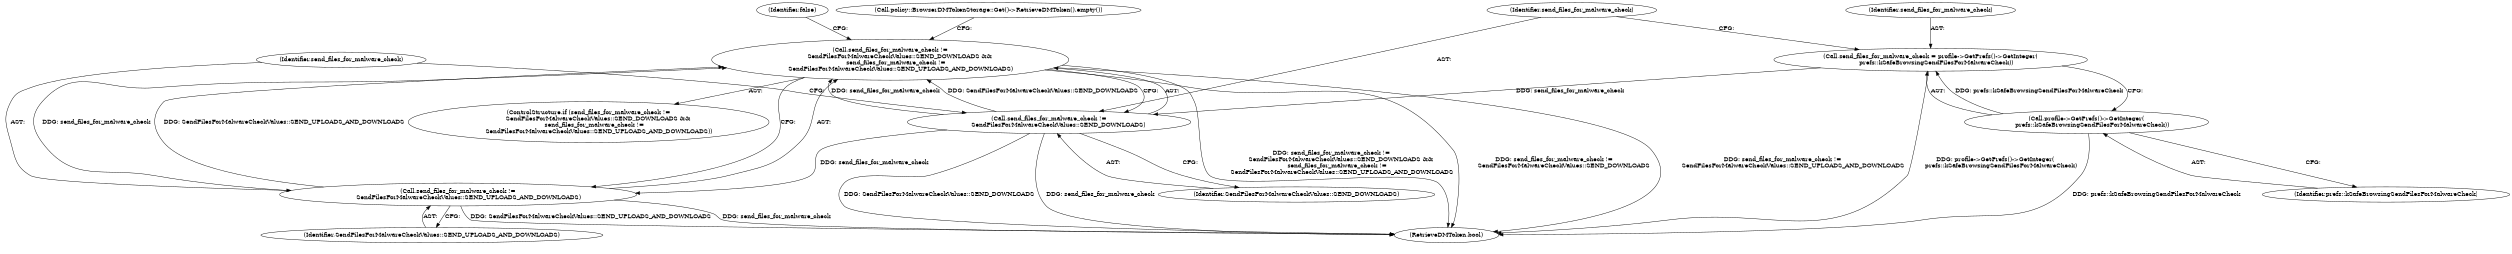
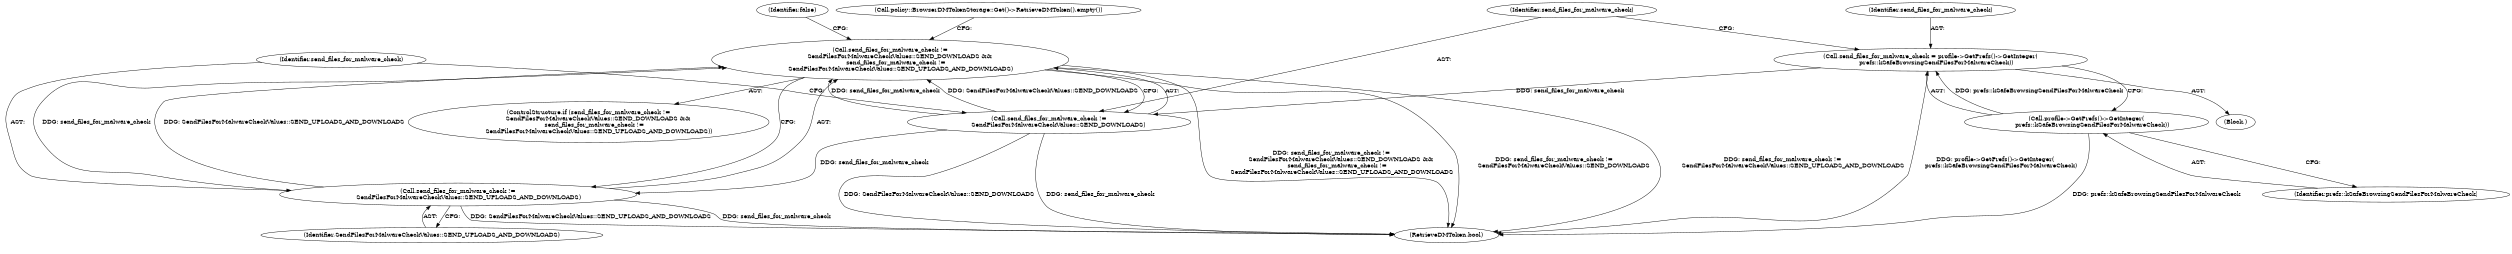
none -> (2236, 122)
(1297, 195) -> none
